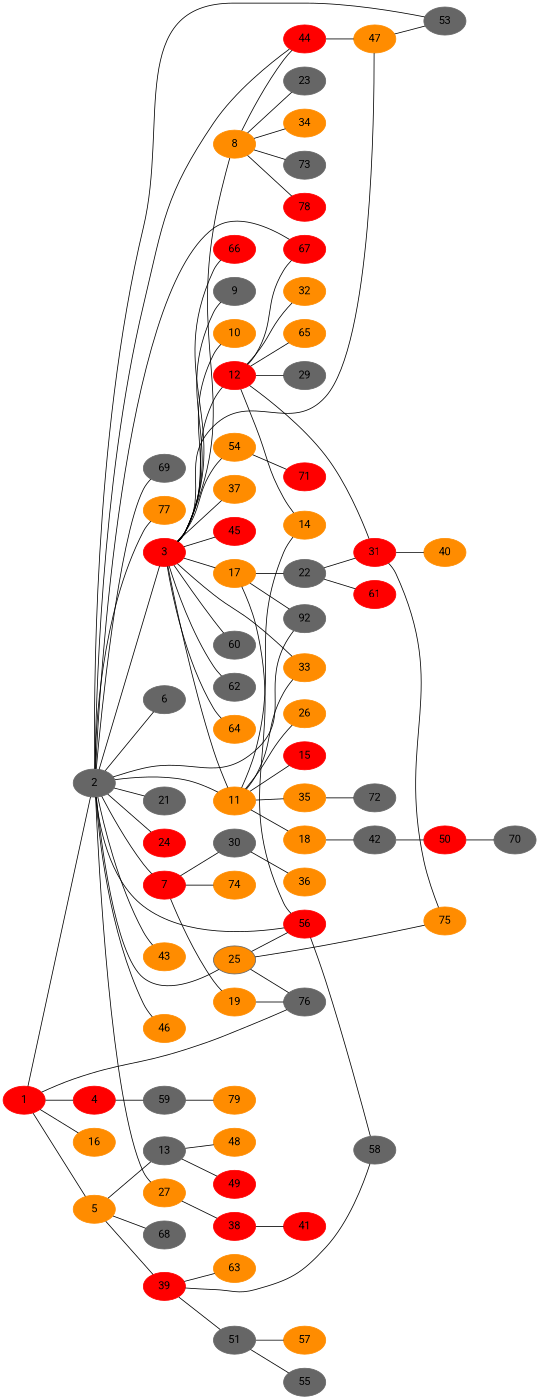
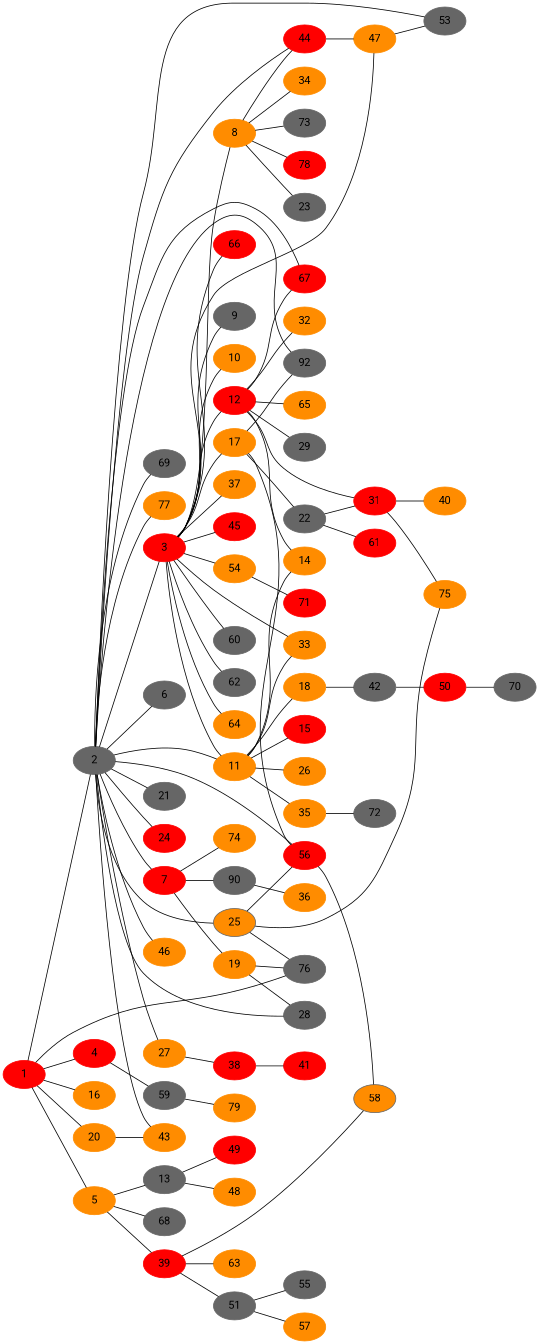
(235, 843) -> (235, 880)
none -> (305, 1015)
none -> (94, 1138)
(375, 1150) -> (375, 1099)
